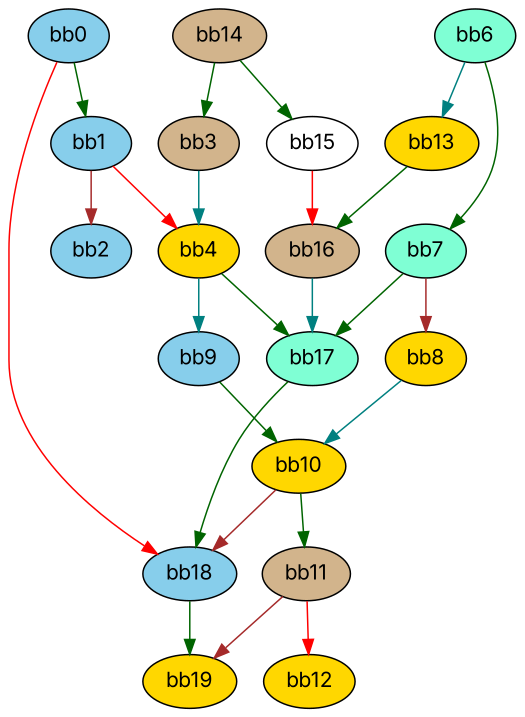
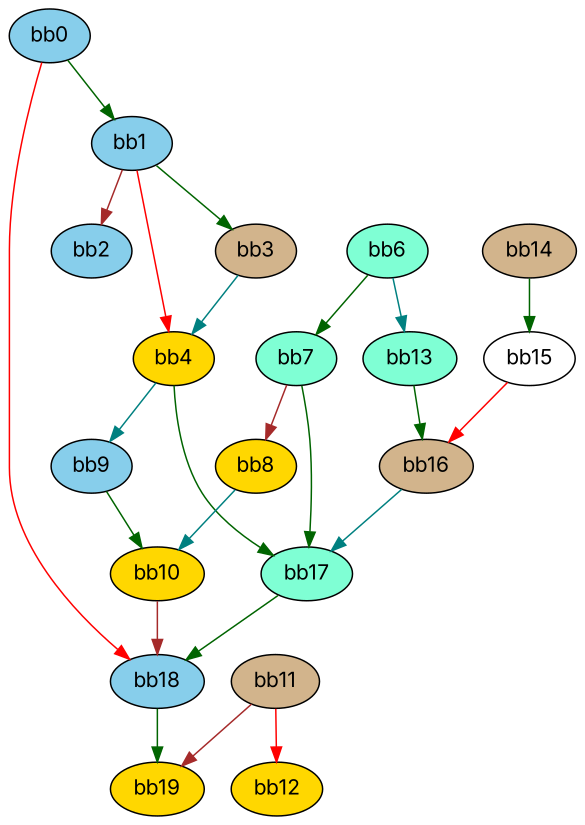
(211, 82) -> (189, 193)
(432, 143) -> (410, 359)
(302, 513) -> none
